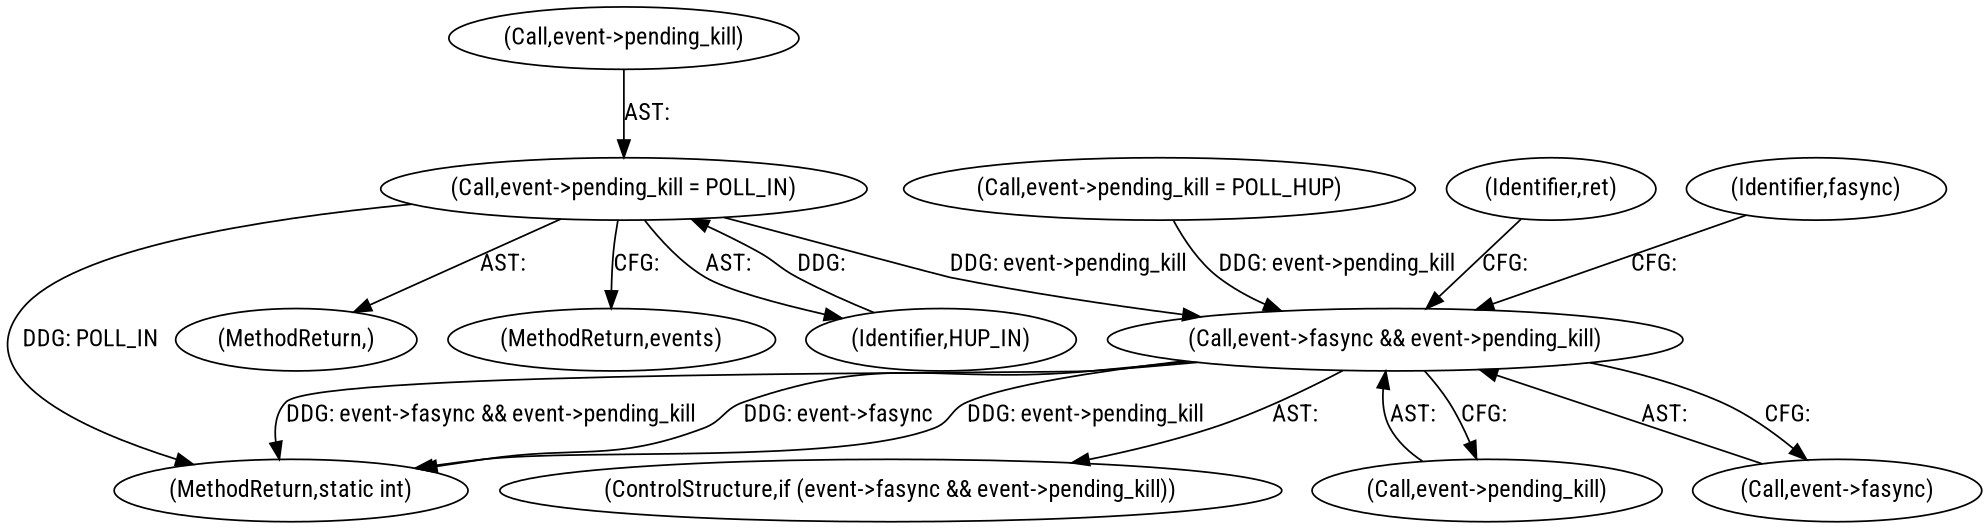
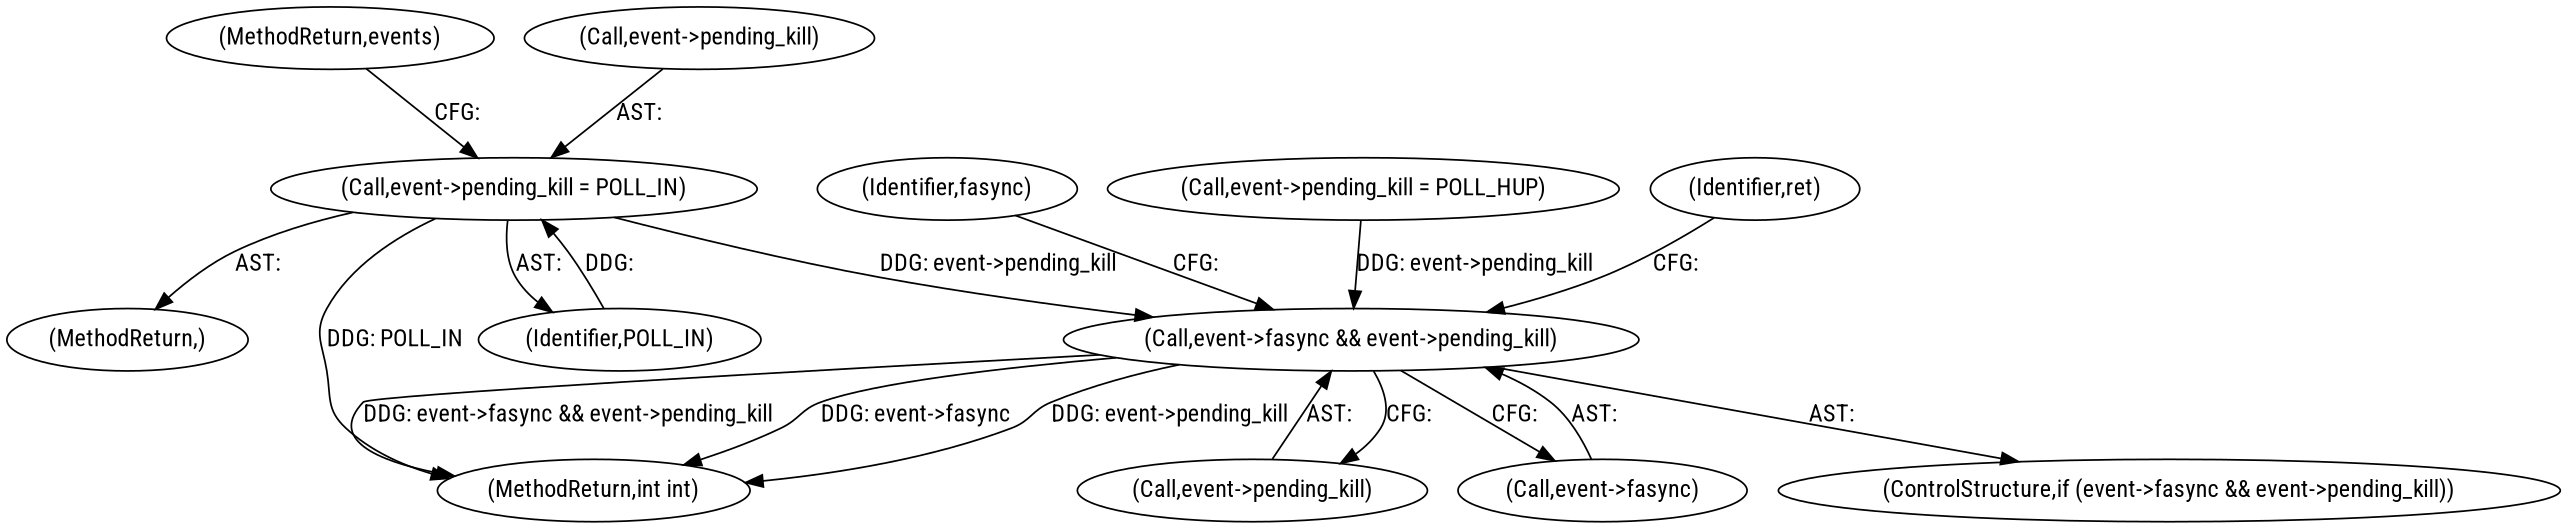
(613, 255) -> (415, 108)
(941, 340) -> (620, 340)
(291, 491) -> (594, 491)
